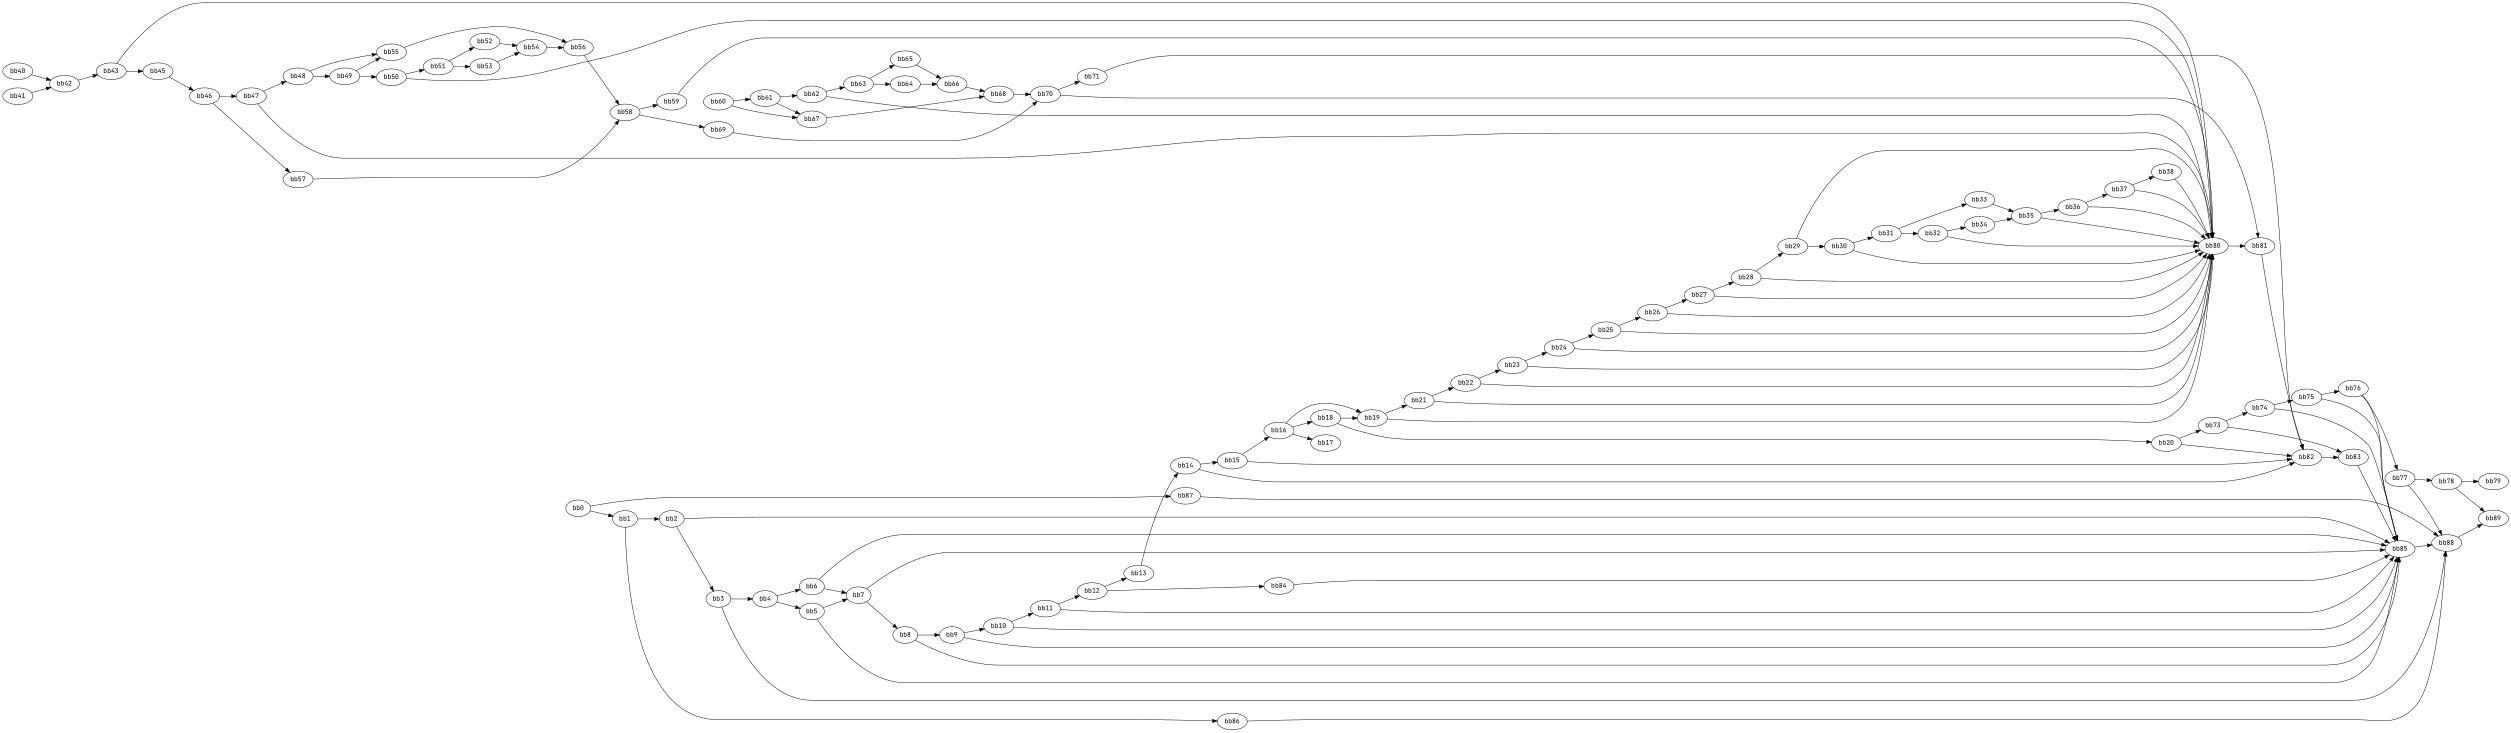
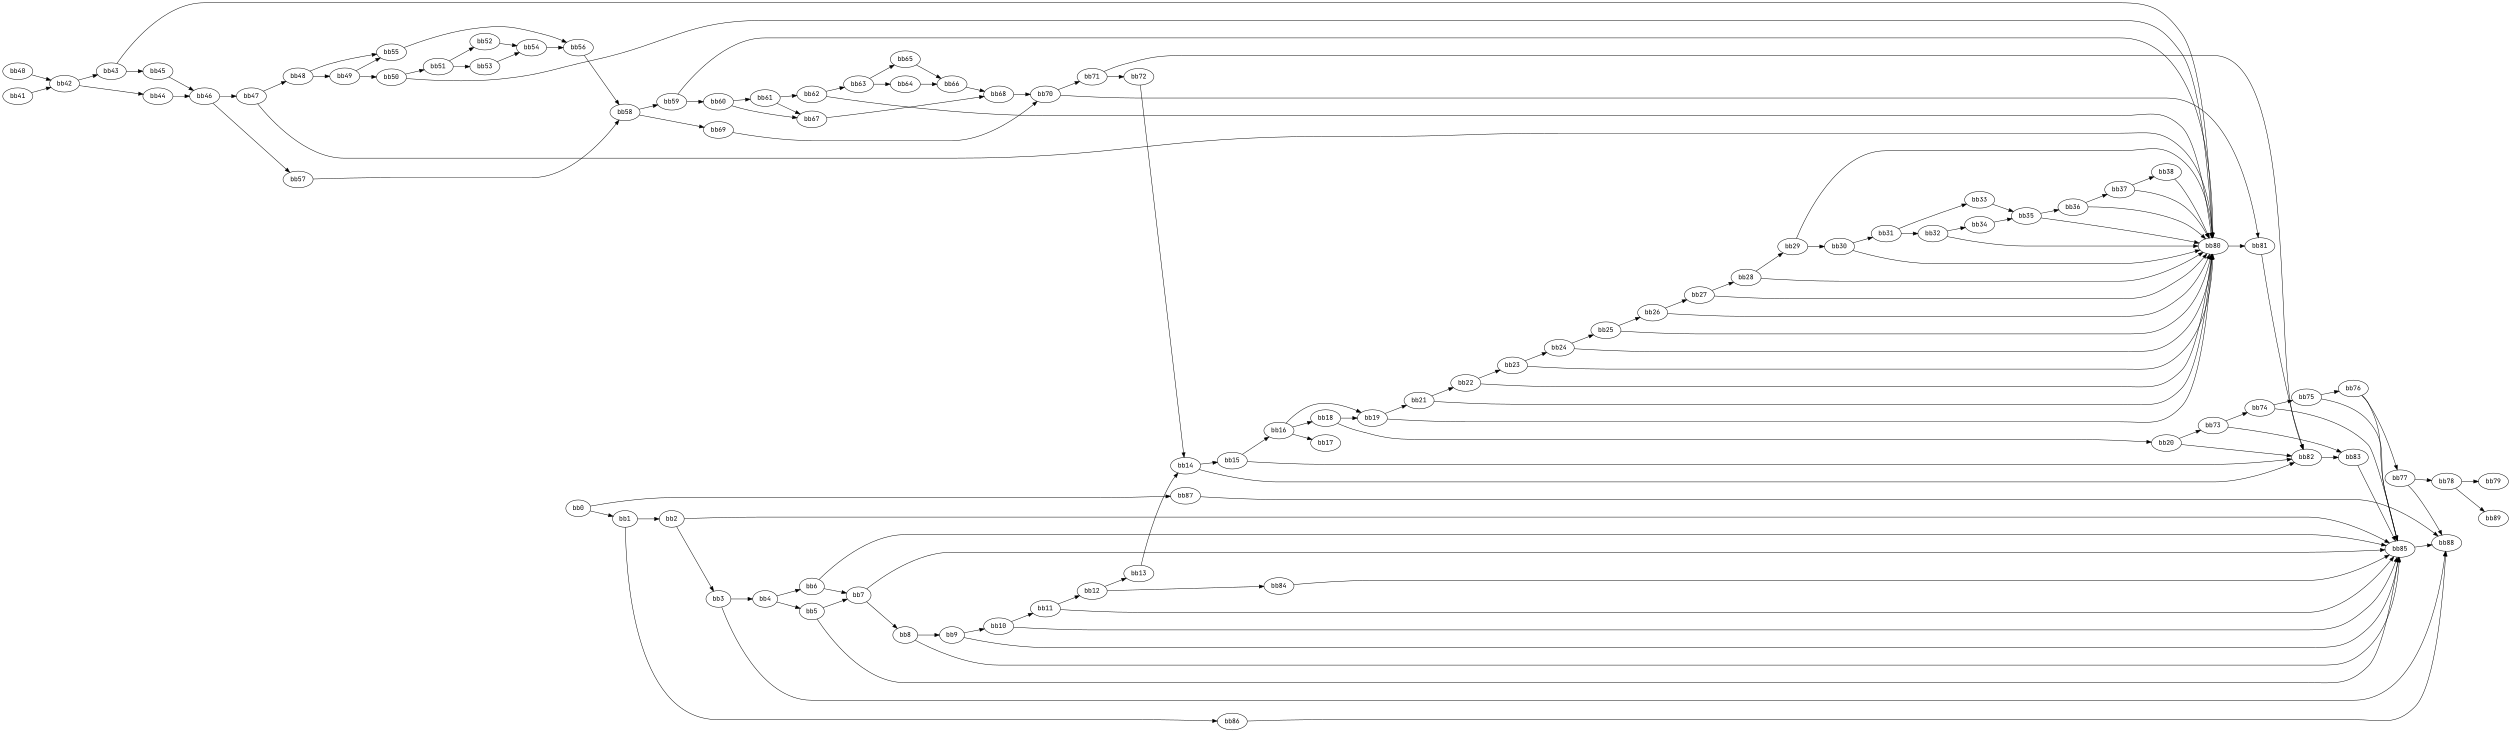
none -> (1139, 77)
none -> (158, 96)
none -> (693, 102)
(2468, 532) -> none
